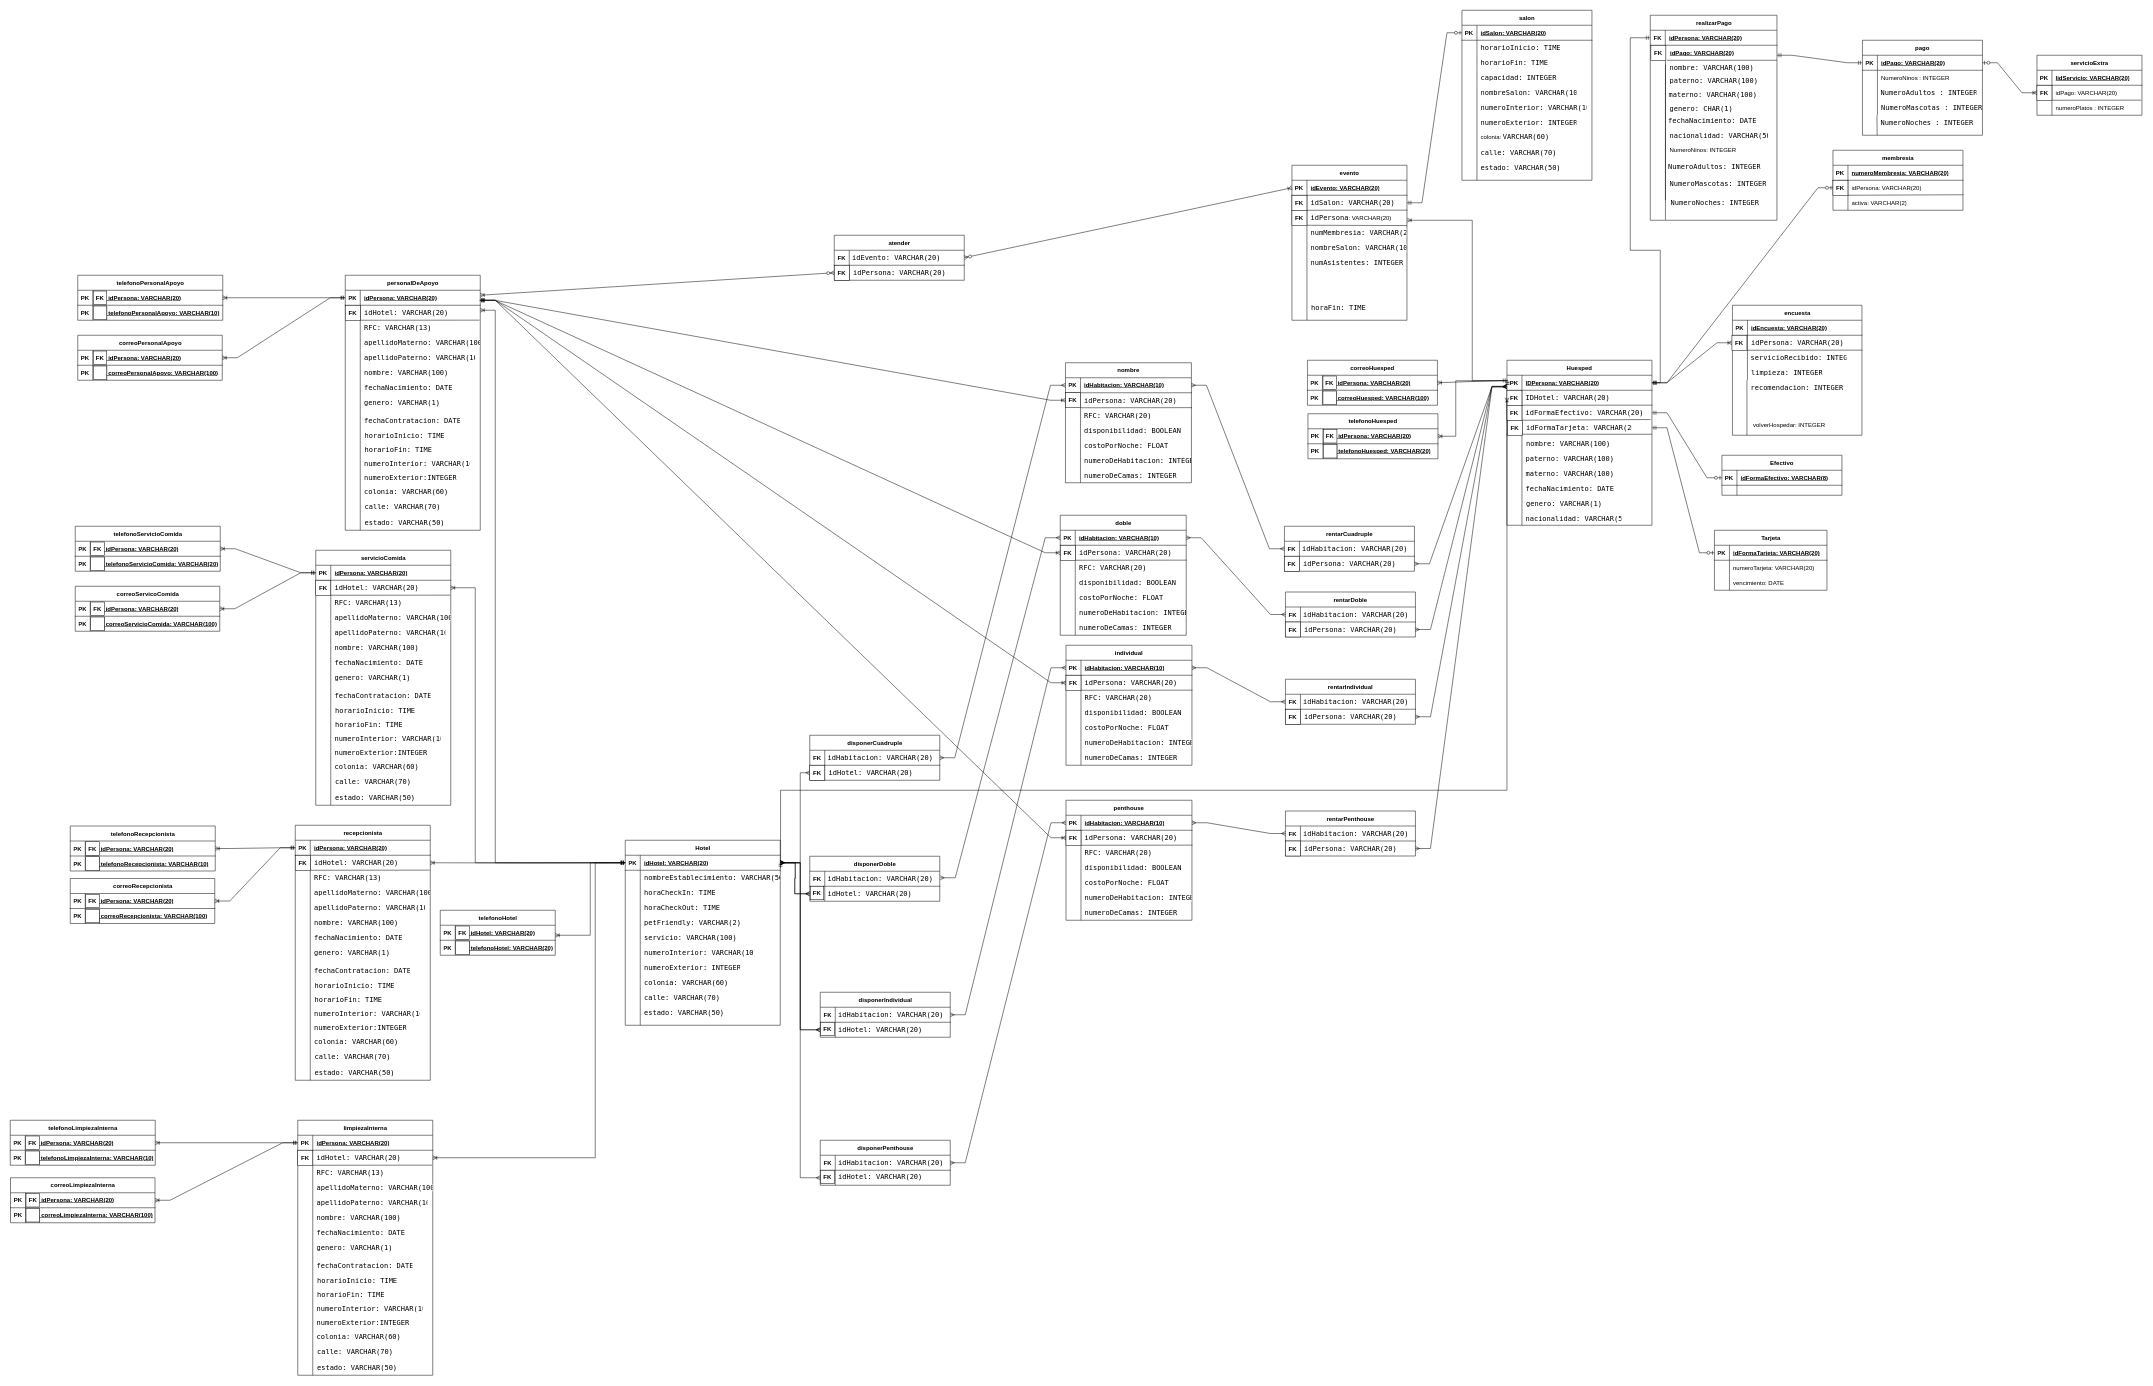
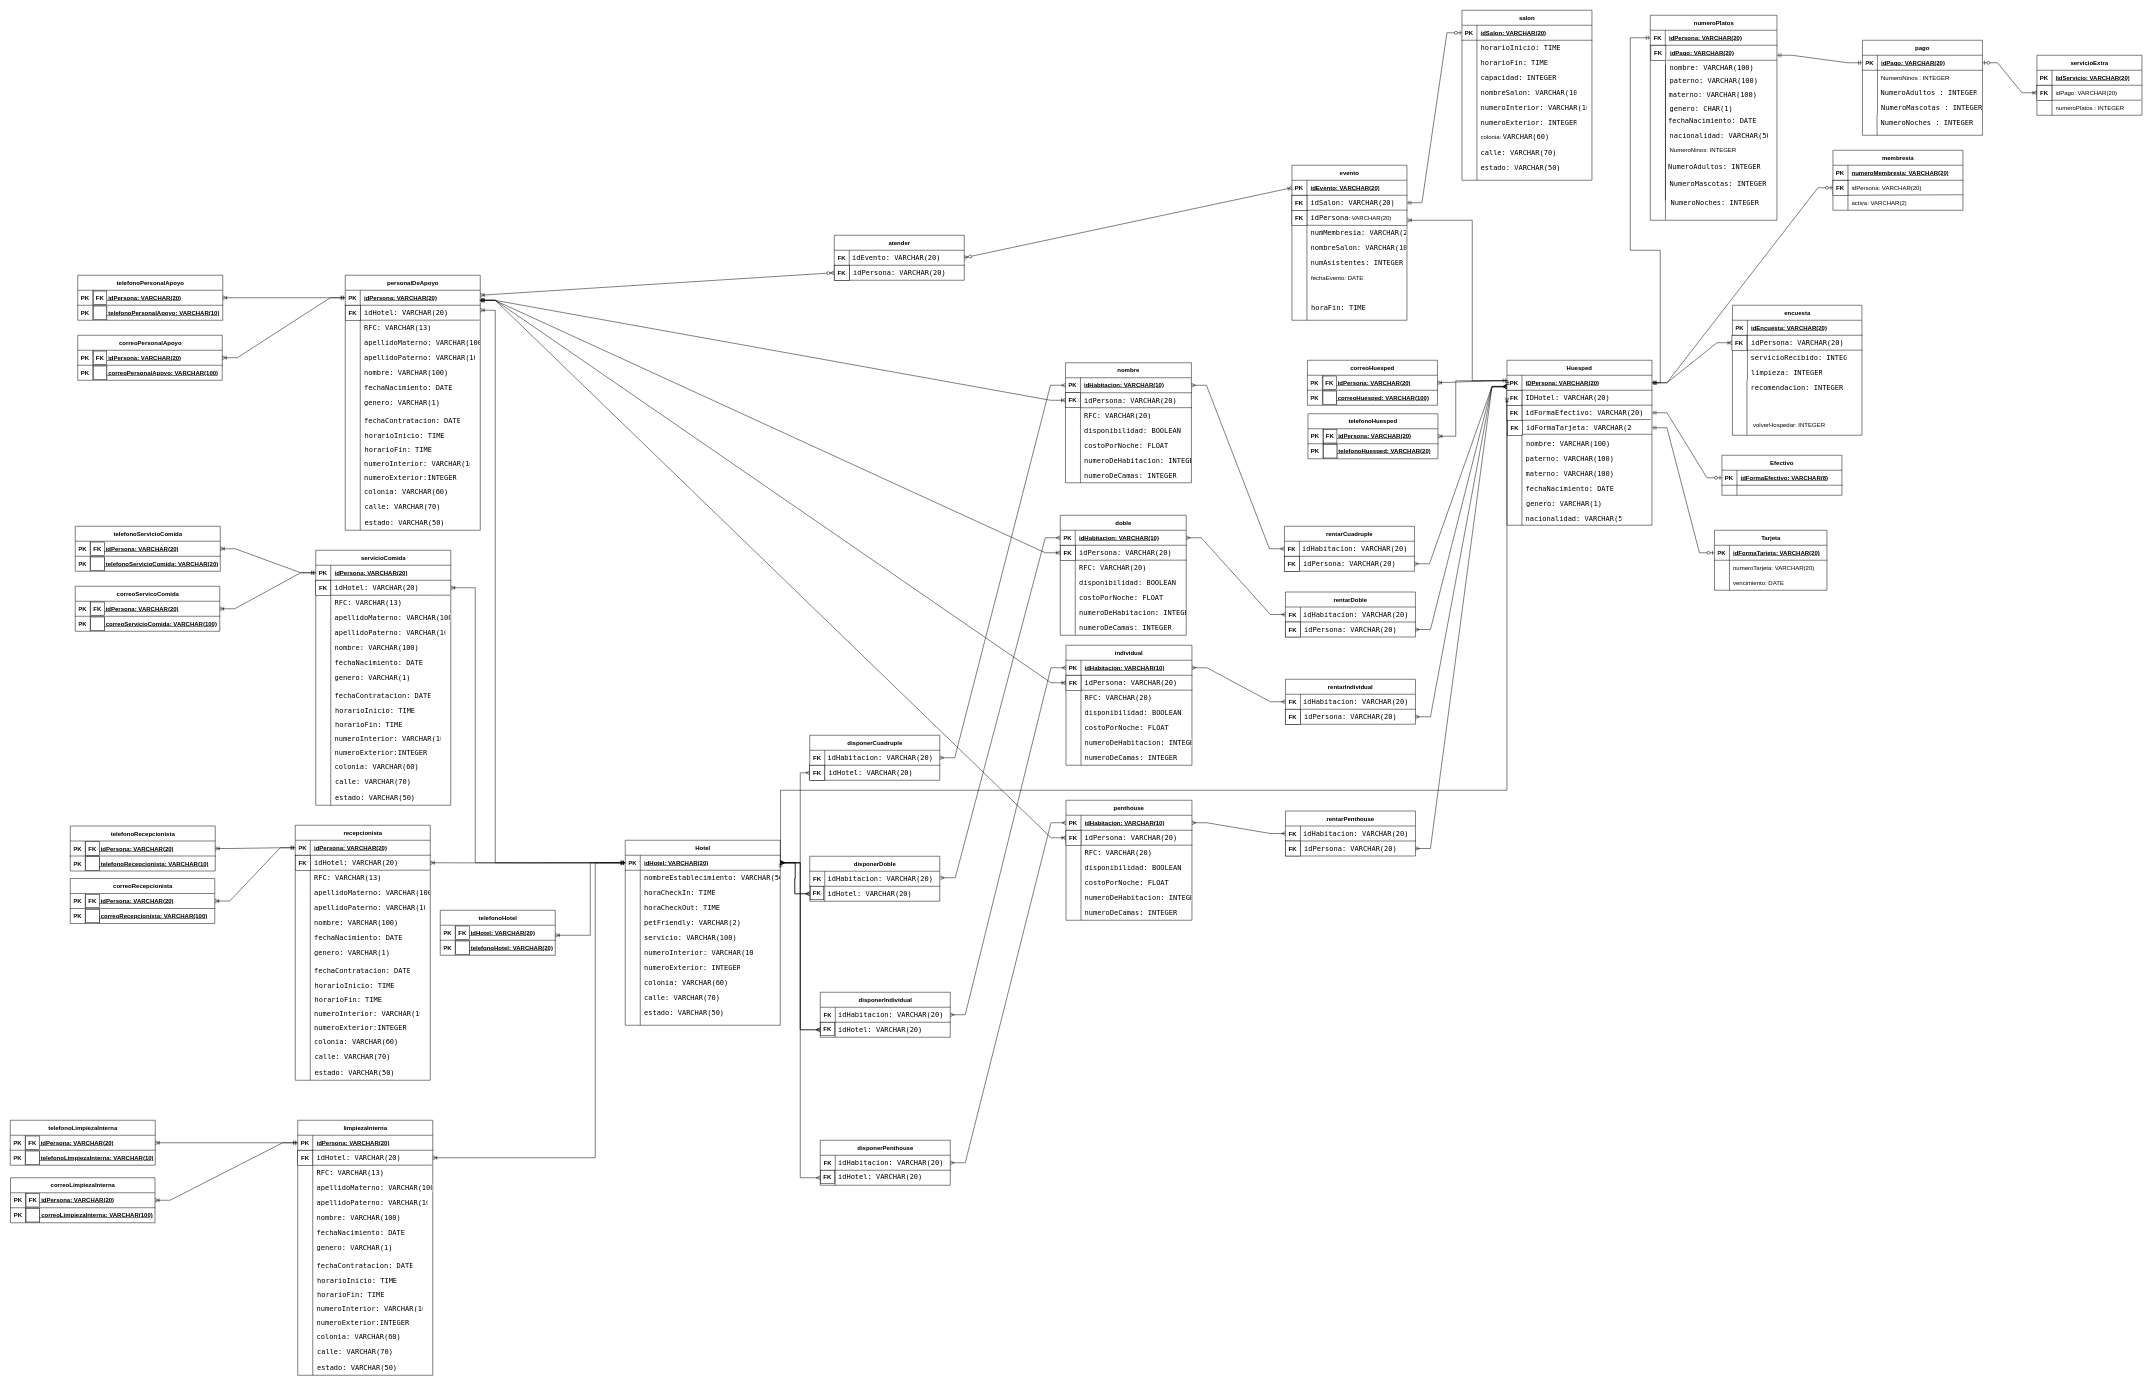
(1714, 23) -> (1714, 23)
none -> (1357, 278)
